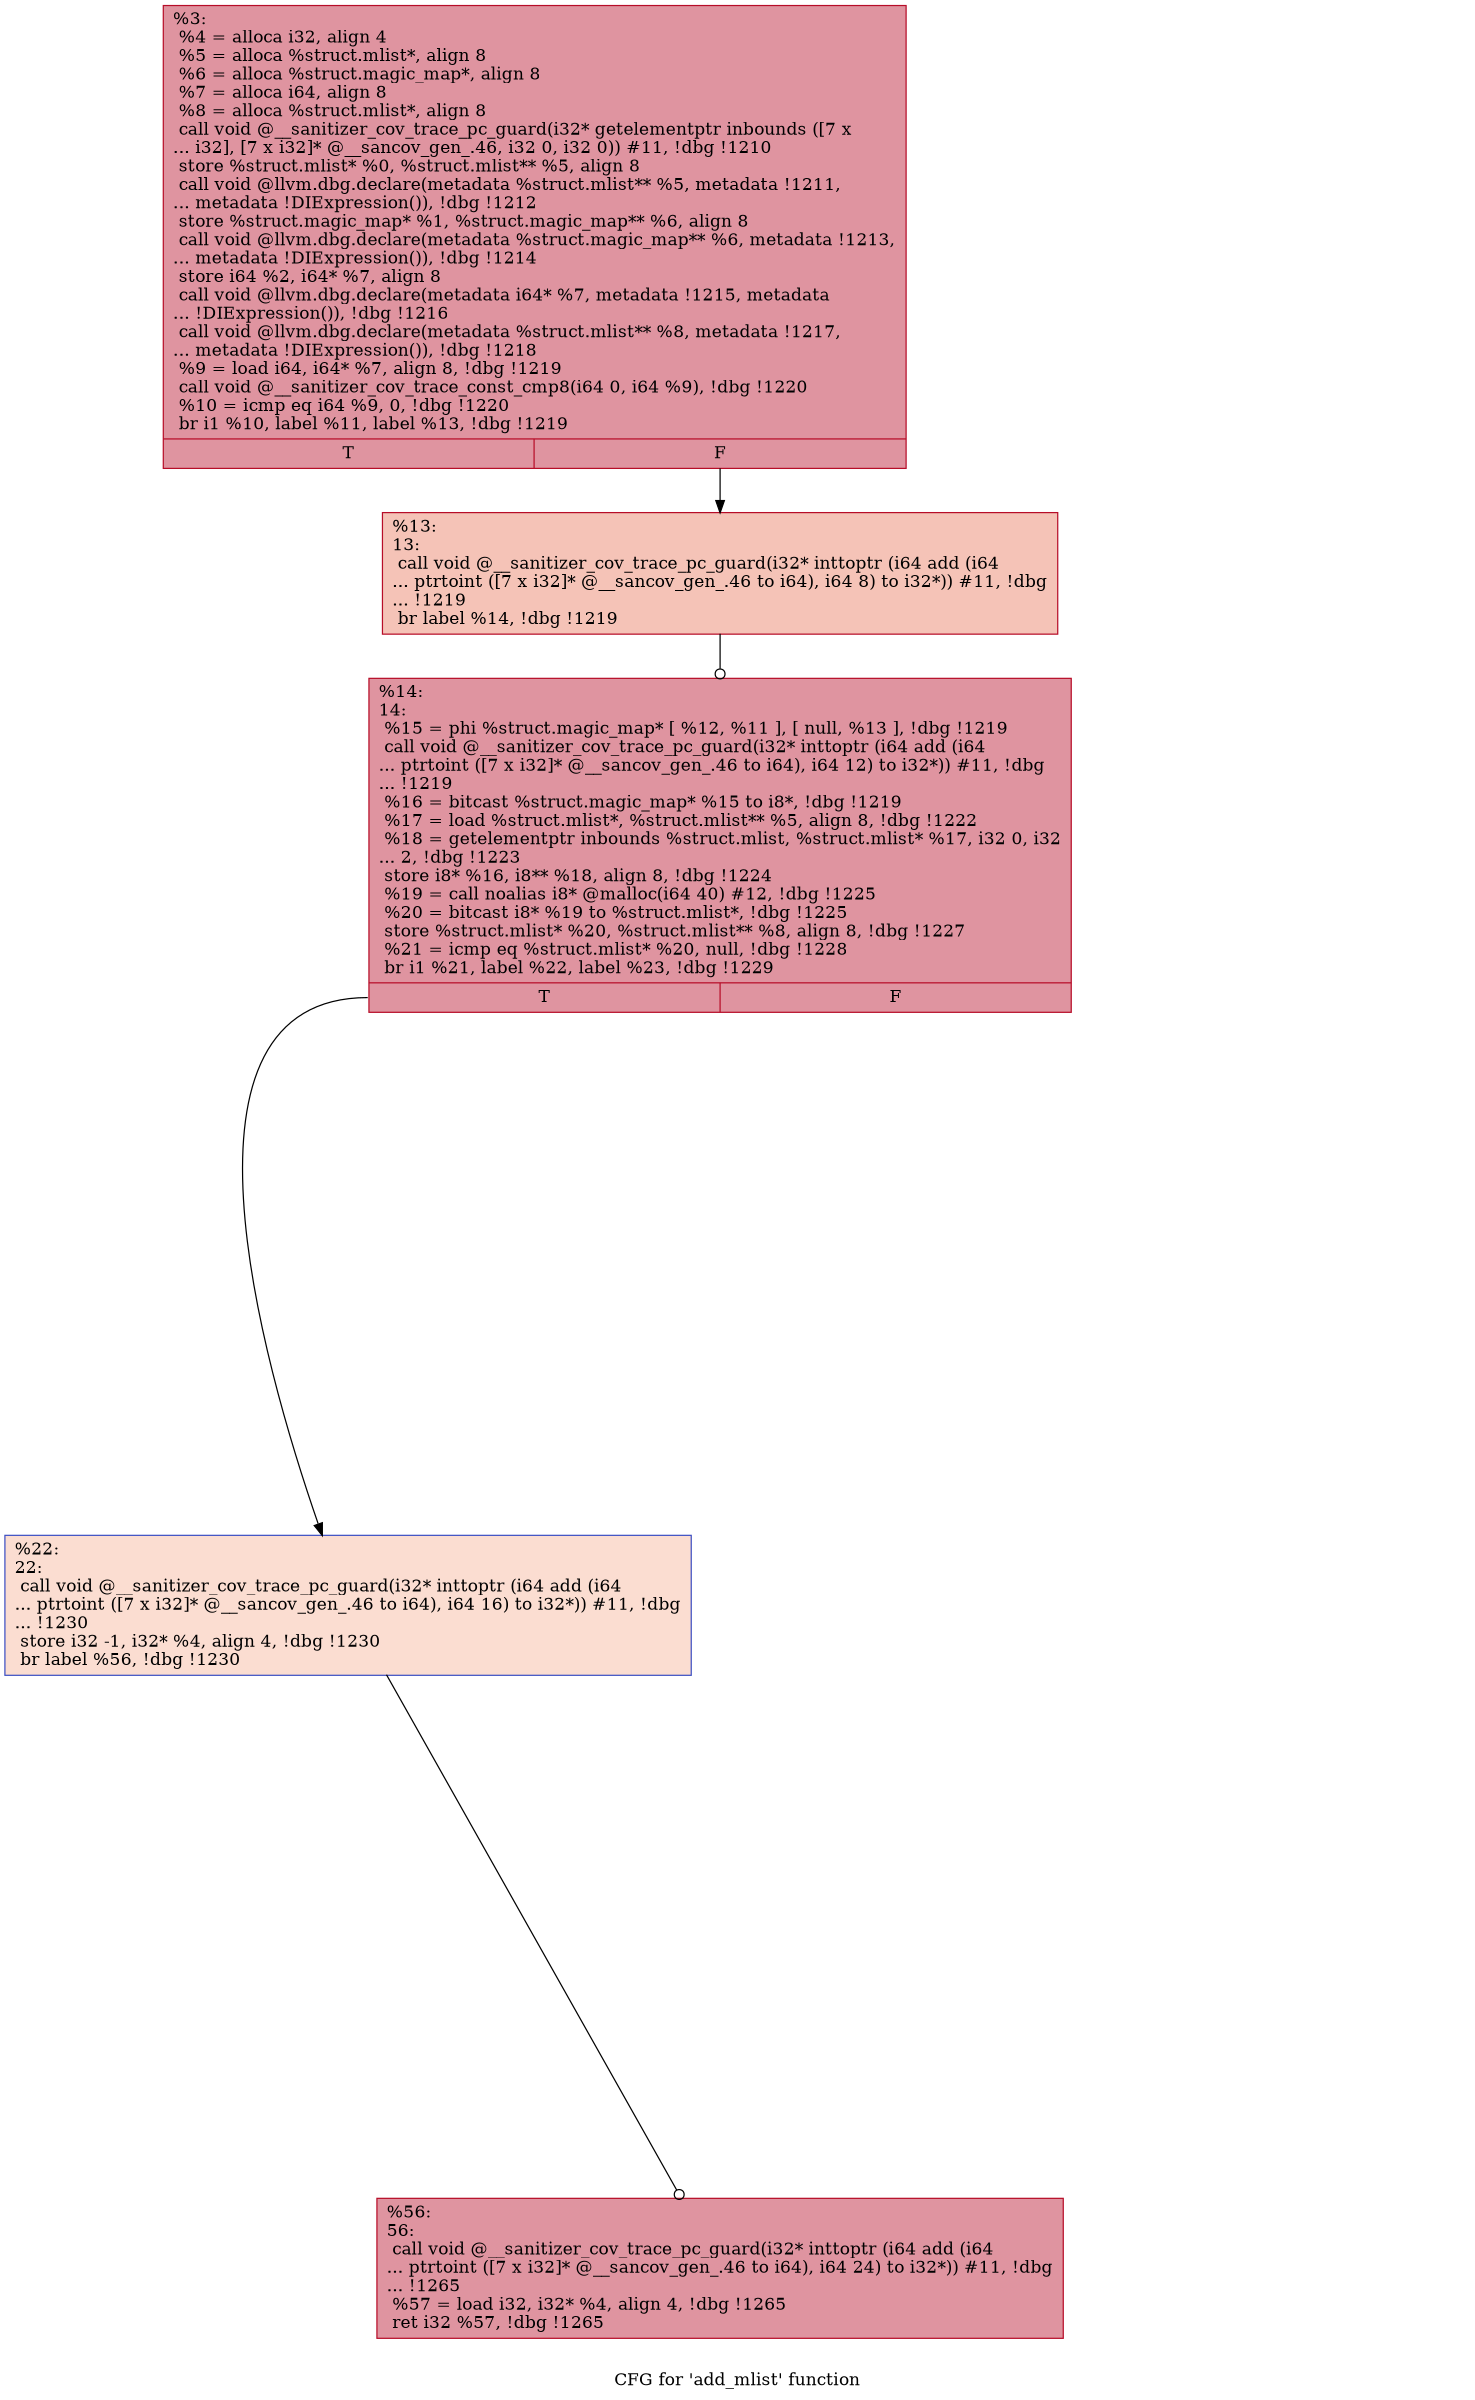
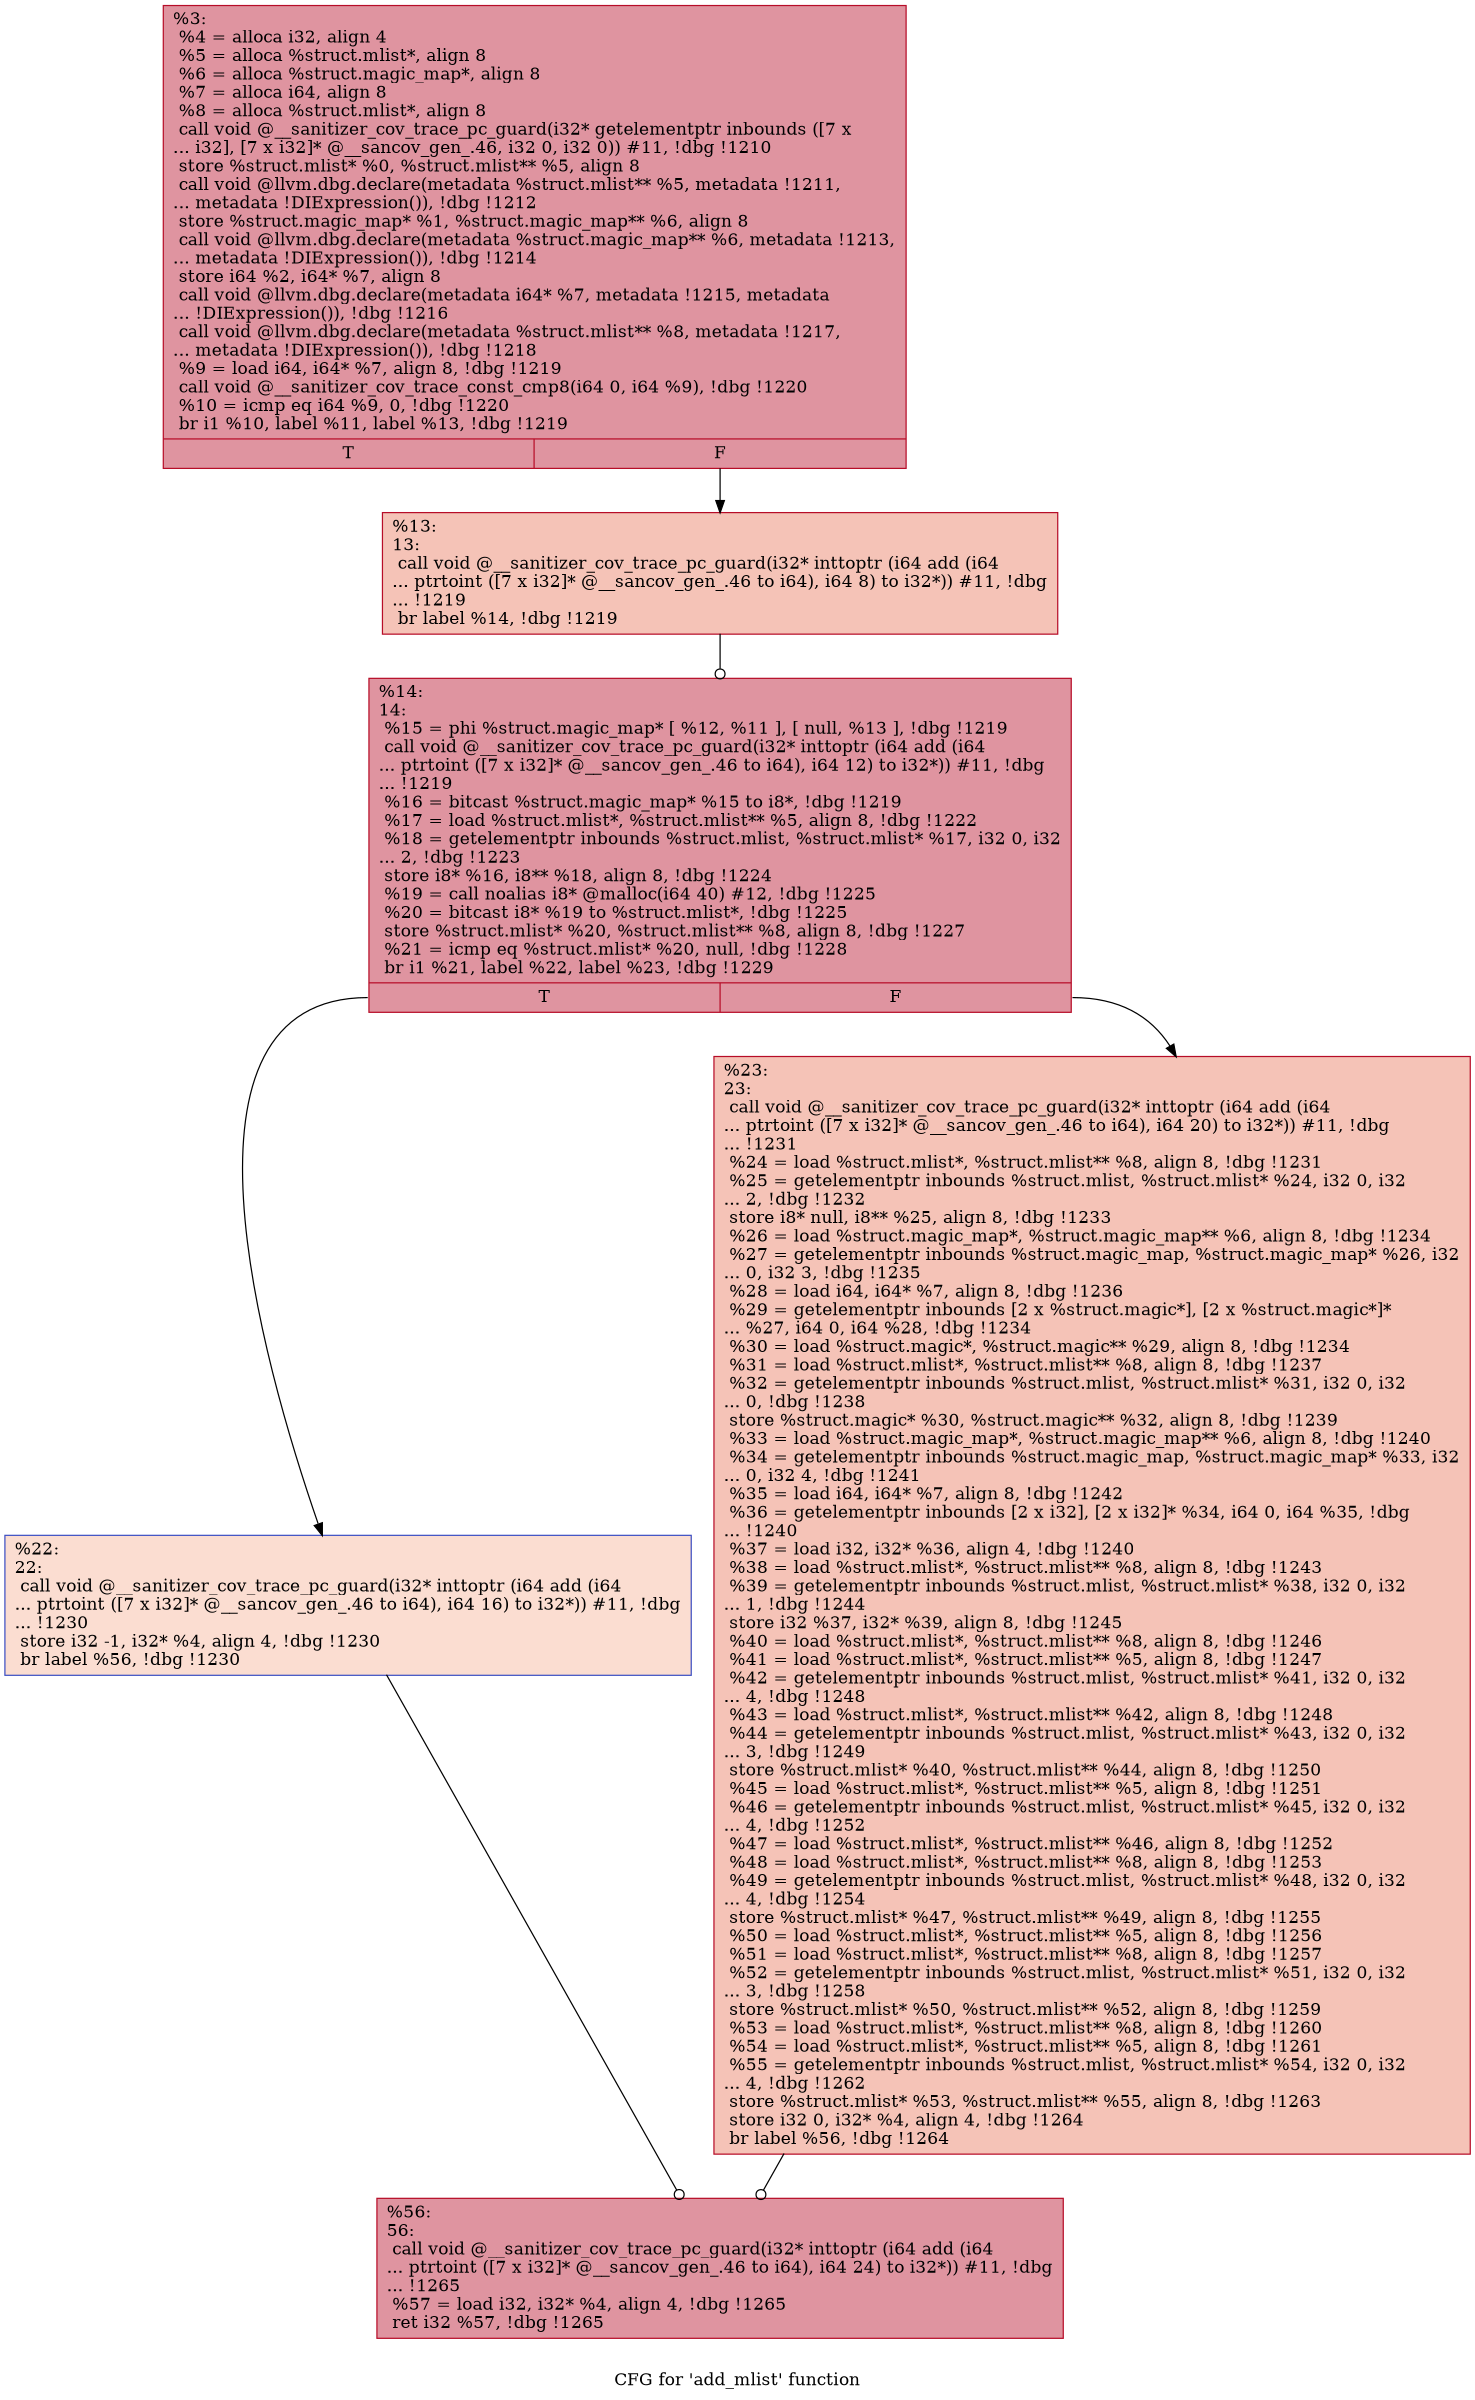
none -> (1092, 1605)
